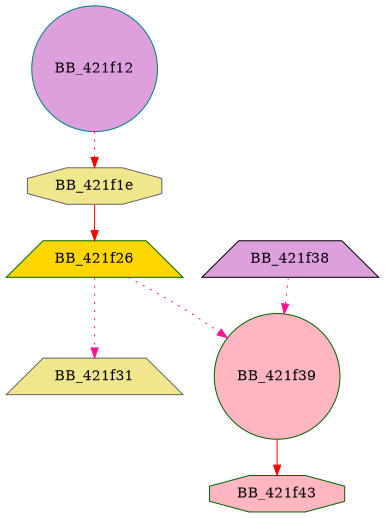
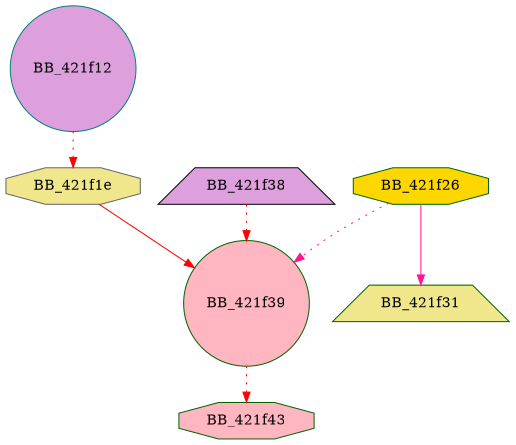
(95, 218) -> (142, 233)
(95, 259) -> (421, 186)
(287, 291) -> (247, 218)
(95, 313) -> (421, 240)
(95, 376) -> (421, 303)
(277, 452) -> (247, 379)
